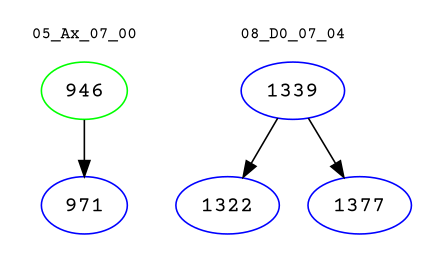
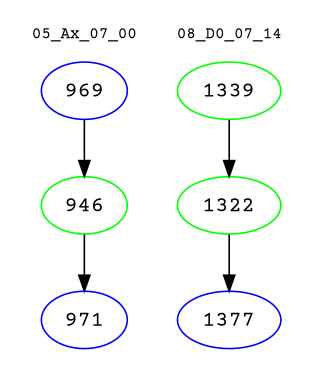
(294, 34) -> (230, 34)
none -> (84, 91)
(293, 91) -> (229, 91)
(322, 141) -> (229, 255)
(228, 205) -> (229, 205)
